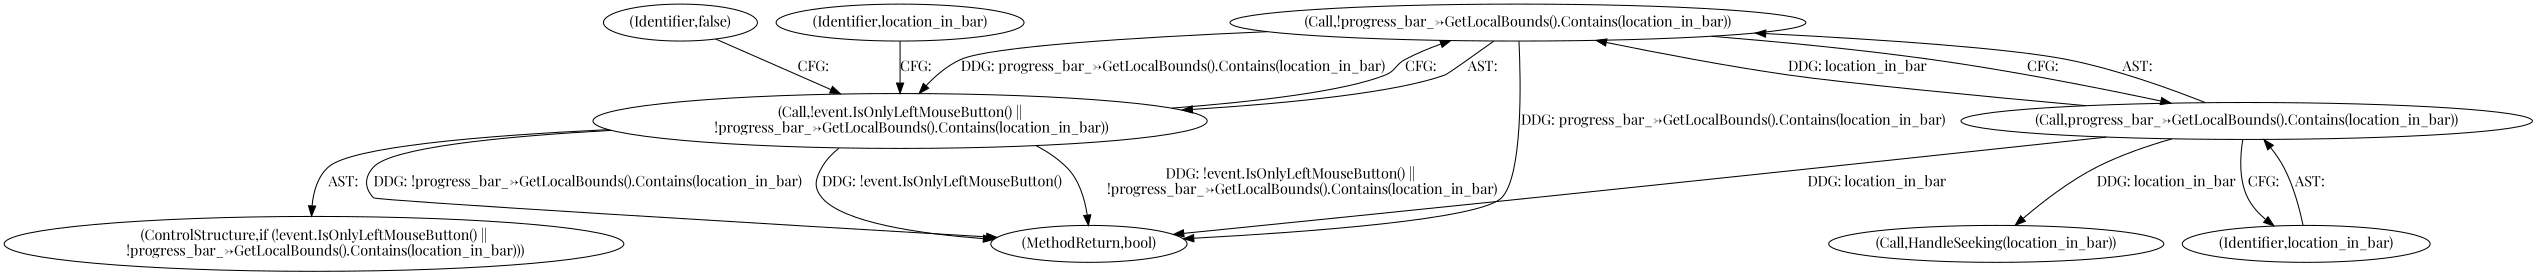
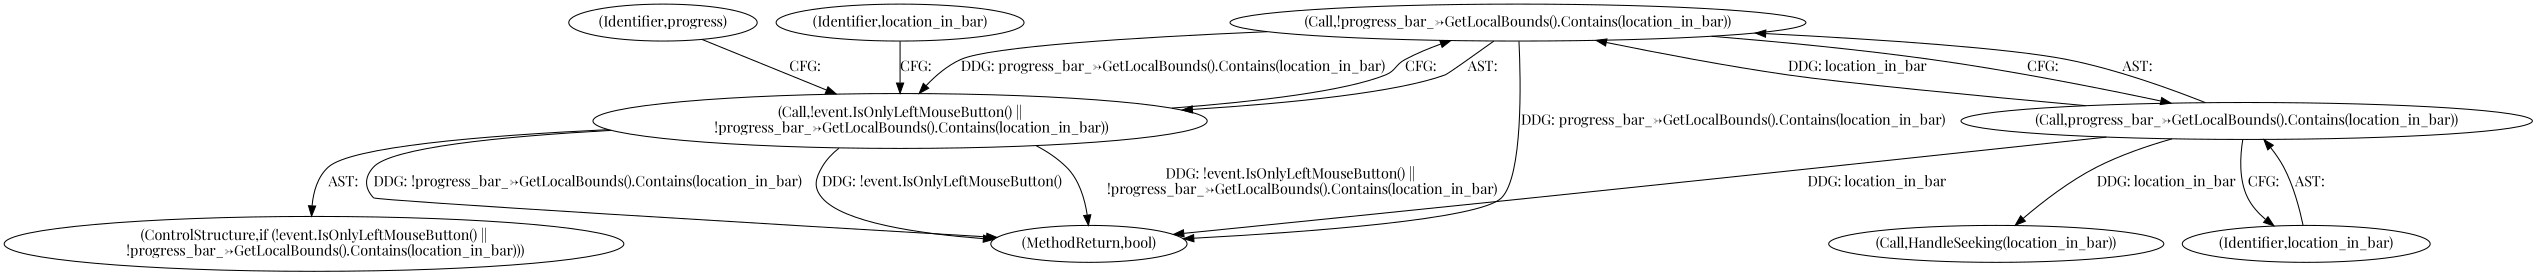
(680, 23) -> (663, 23)
